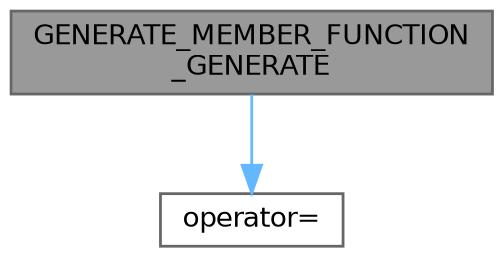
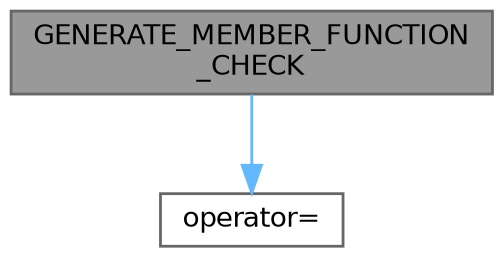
(252, 53) -> (252, 53)
